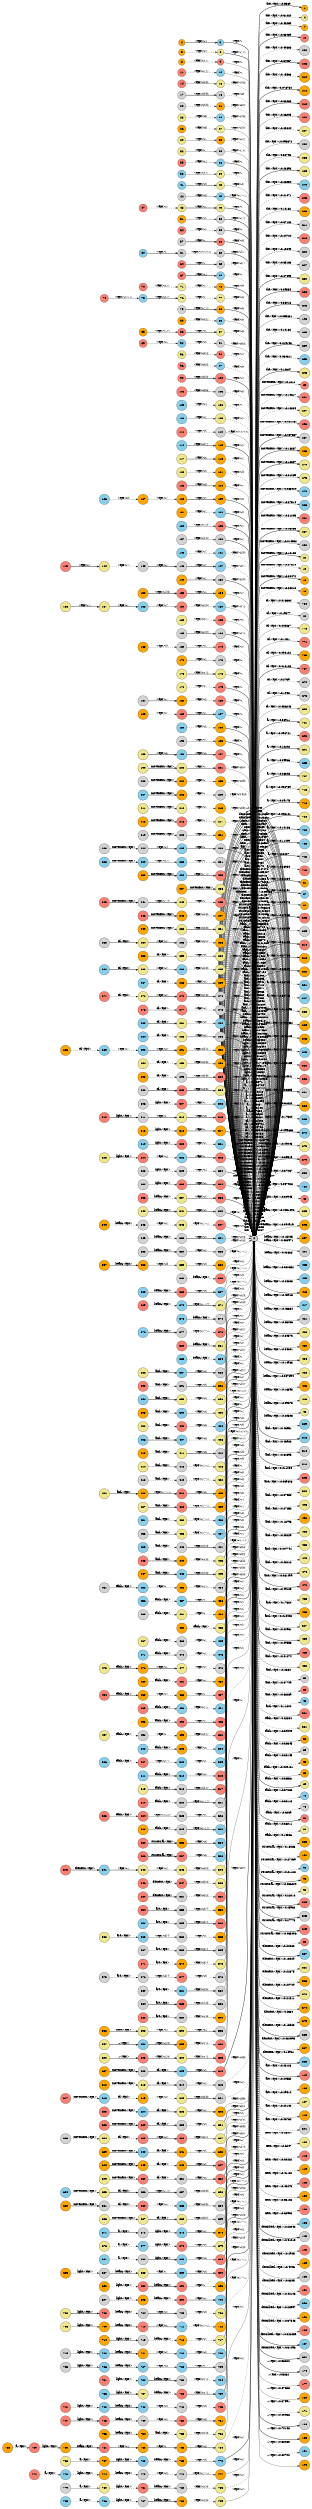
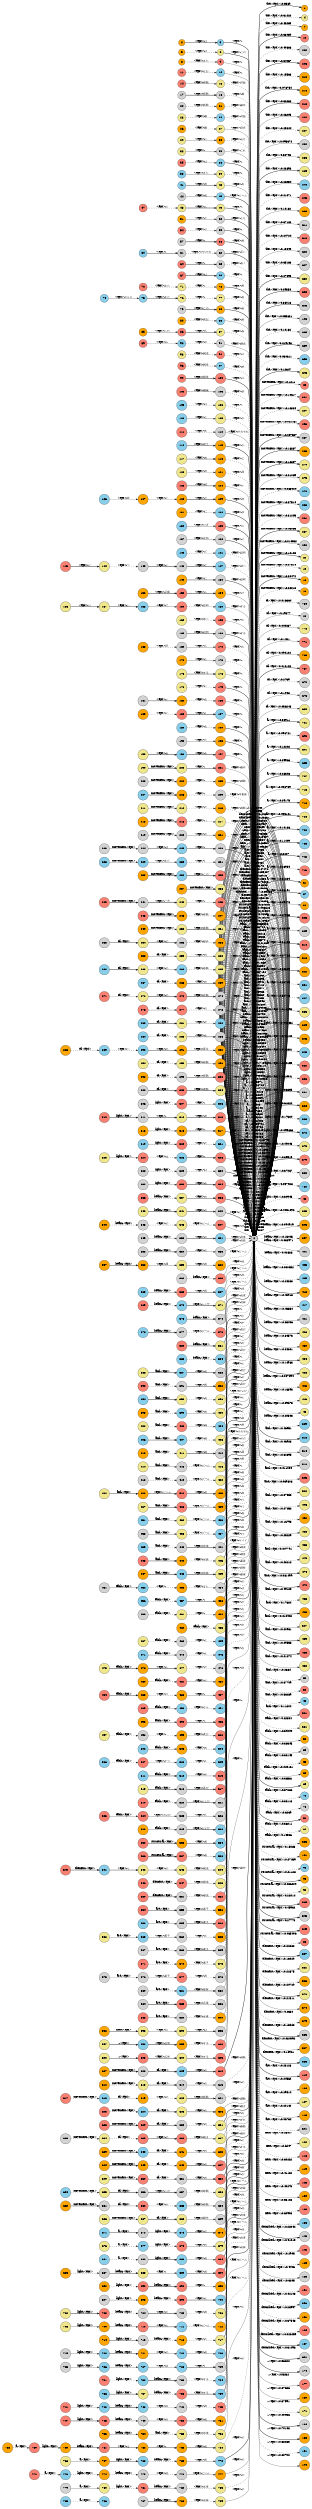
(104, 298) -> (104, 298)
(254, 1000) -> (254, 1000)
(123, 2502) -> none
